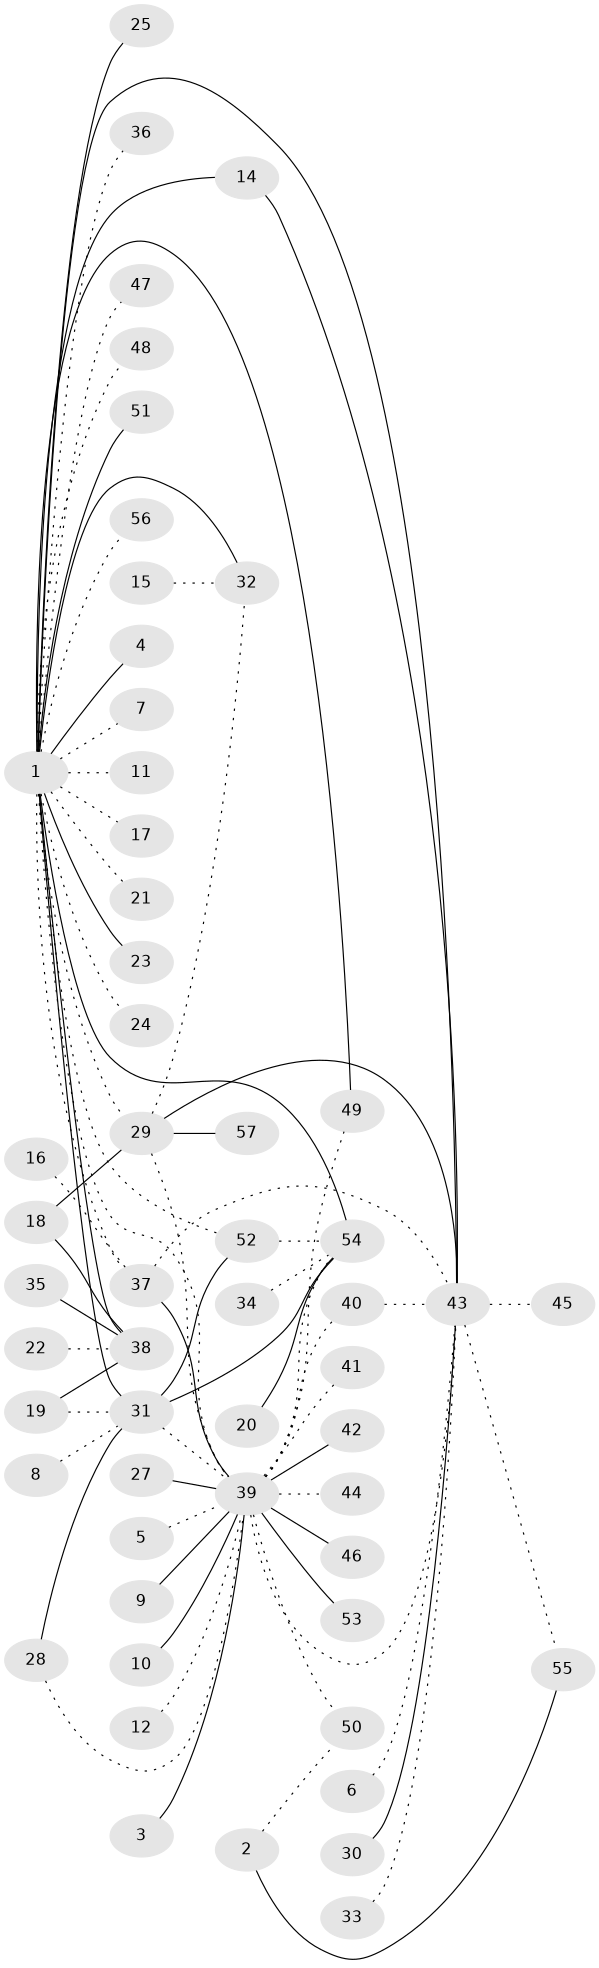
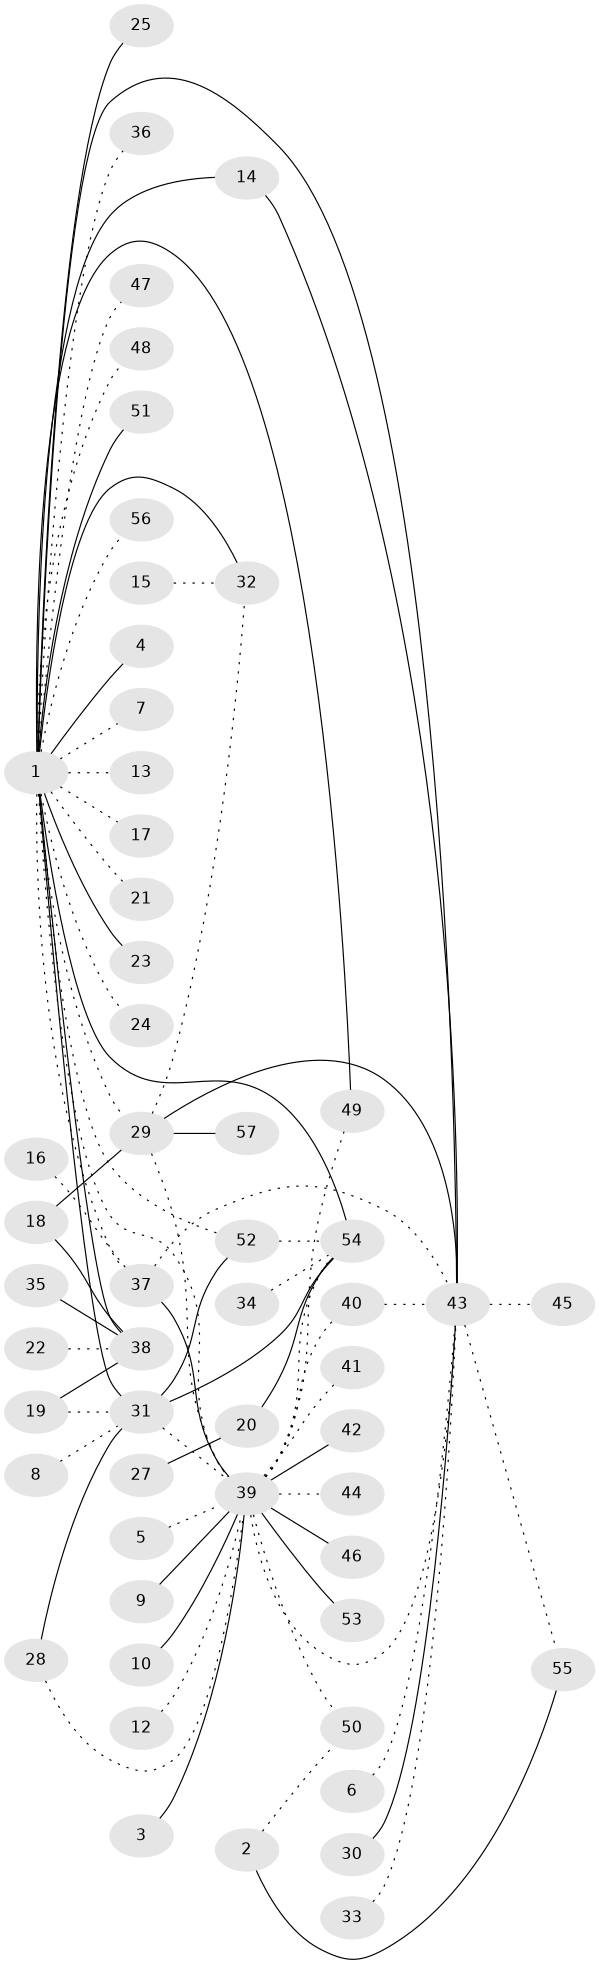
(142, 773) -> (142, 773)
(194, 1485) -> (200, 1448)
